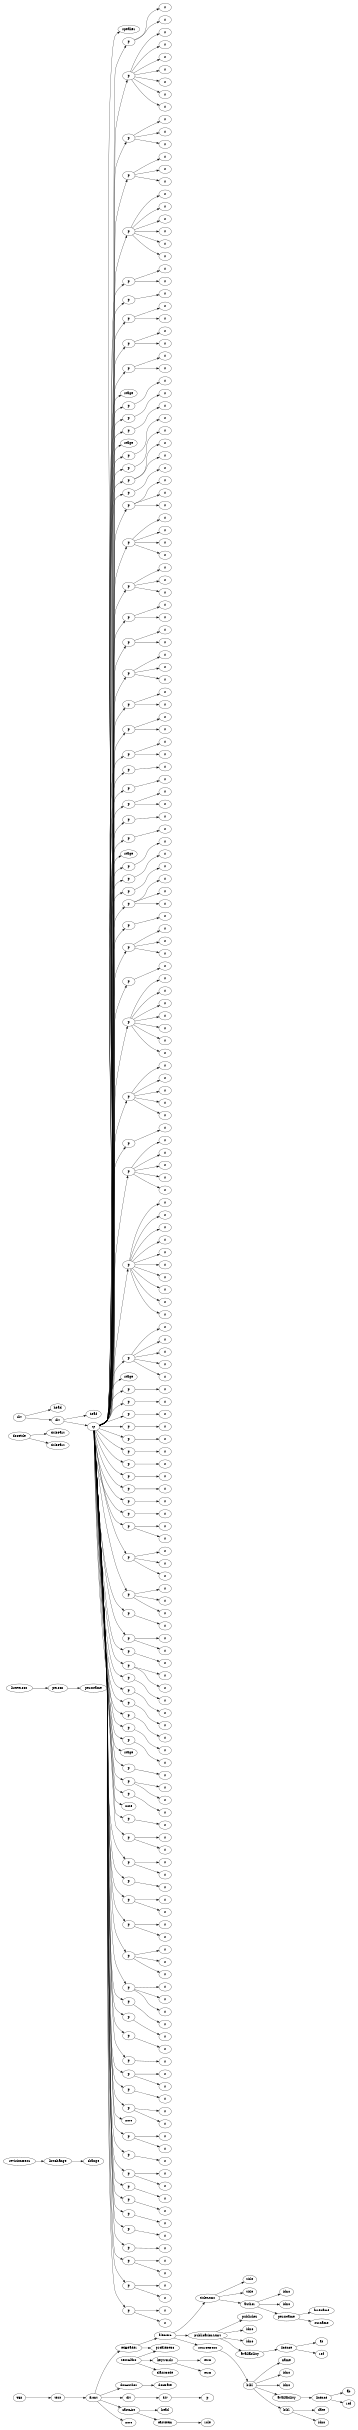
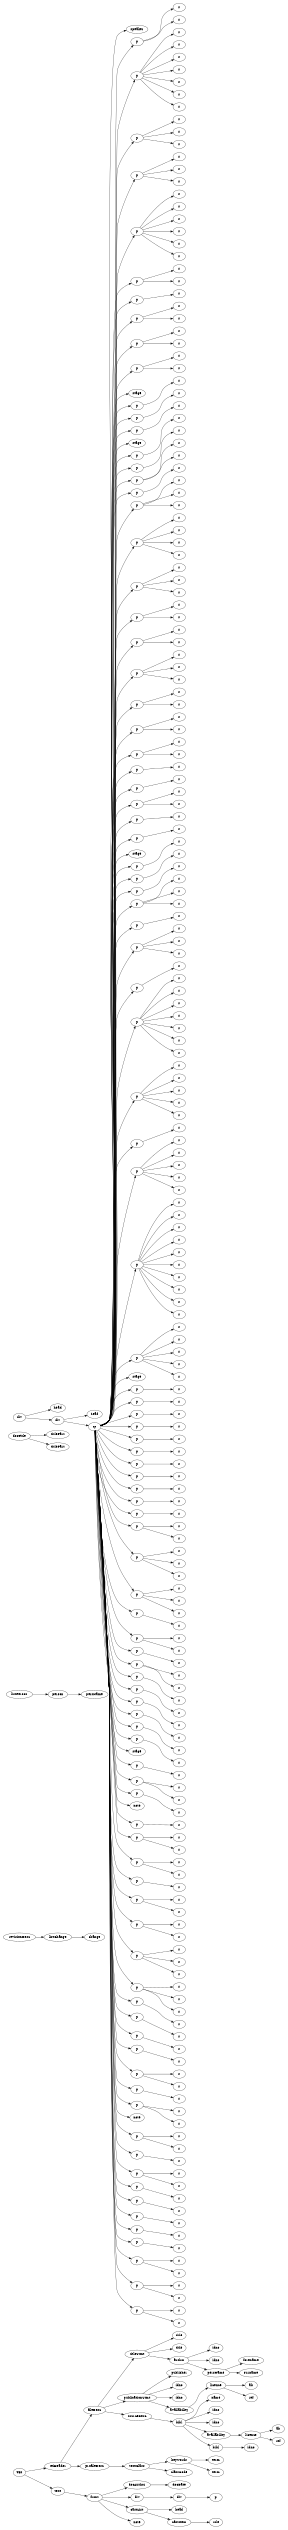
(146, 2355) -> (116, 2466)
(103, 2371) -> (35, 2470)
(322, 2410) -> none
